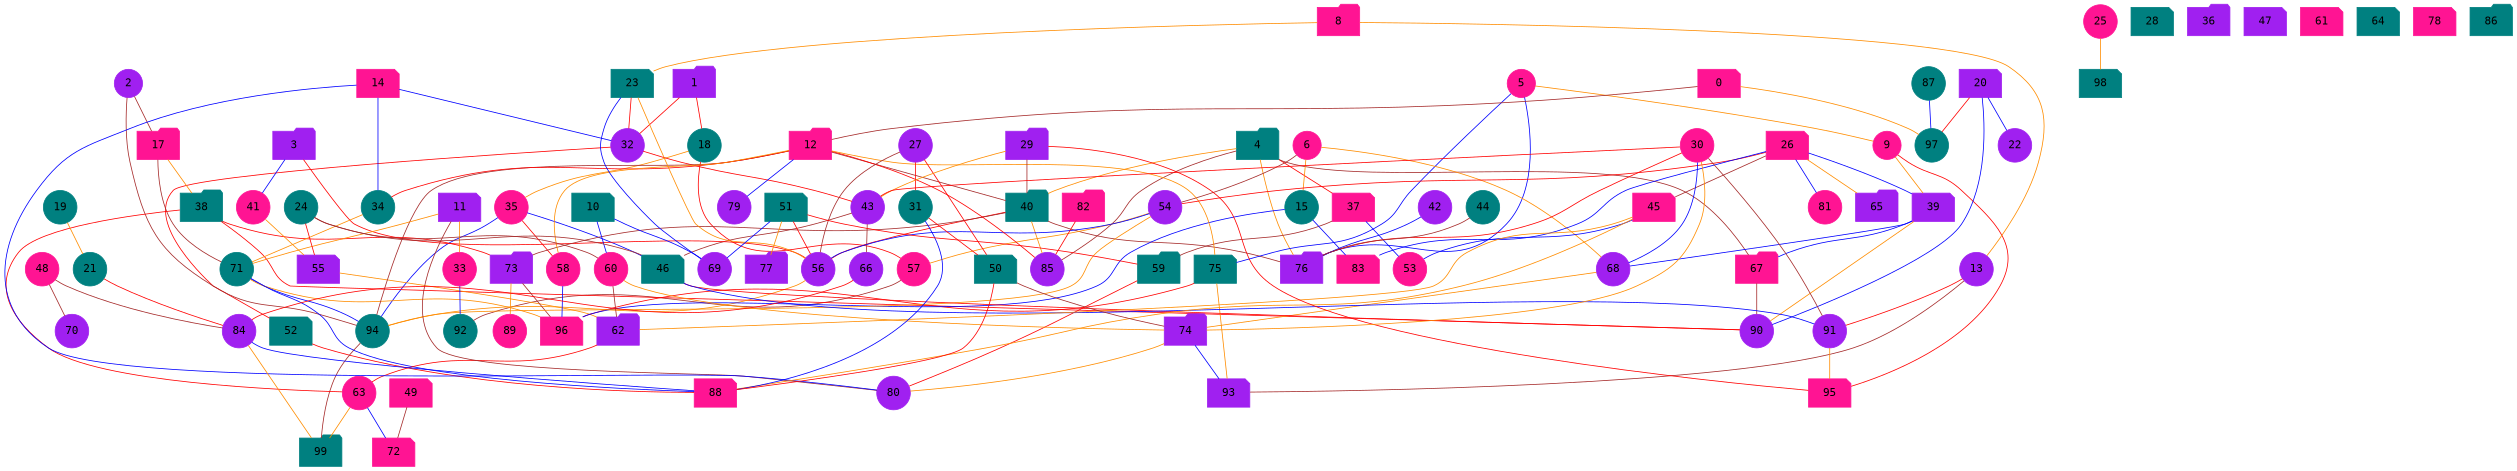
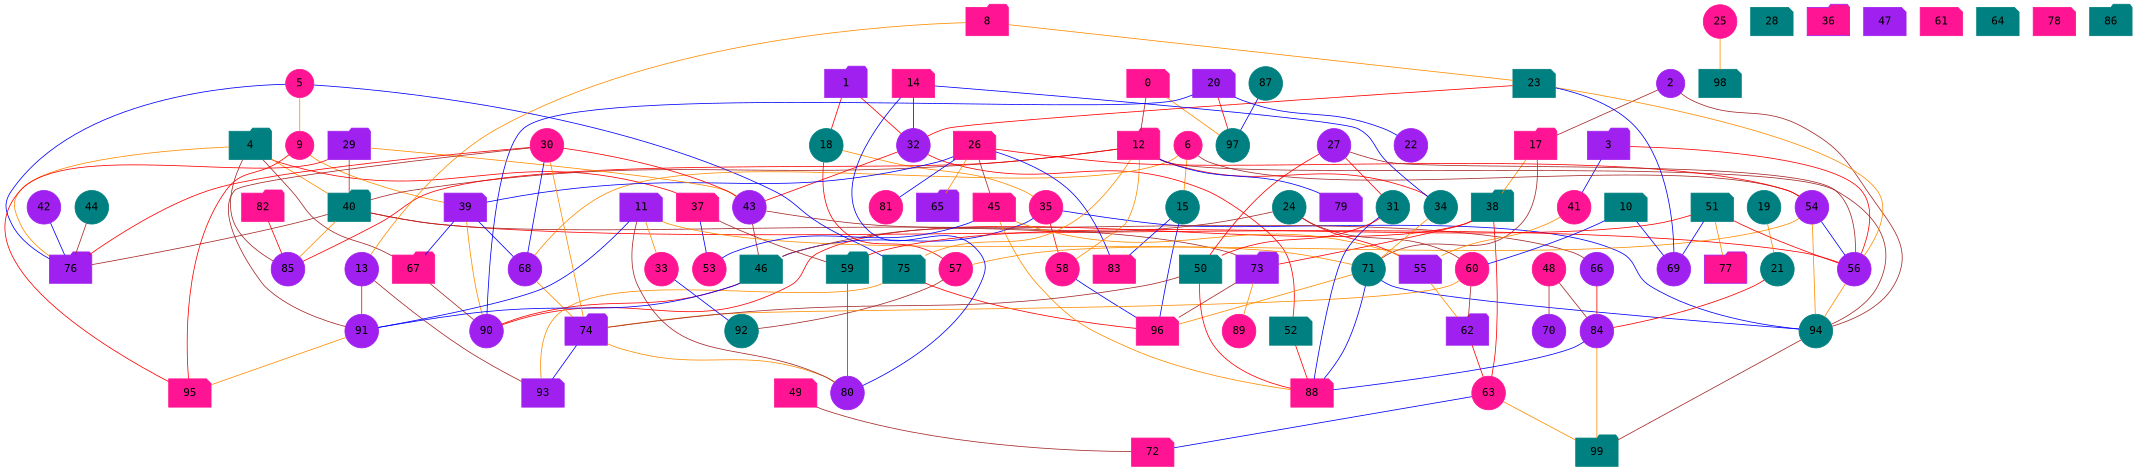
(2209, 22) -> (1828, 22)
(734, 207) -> (1341, 207)
(766, 269) -> (1726, 269)
none -> (515, 298)
(1324, 298) -> (1207, 238)
